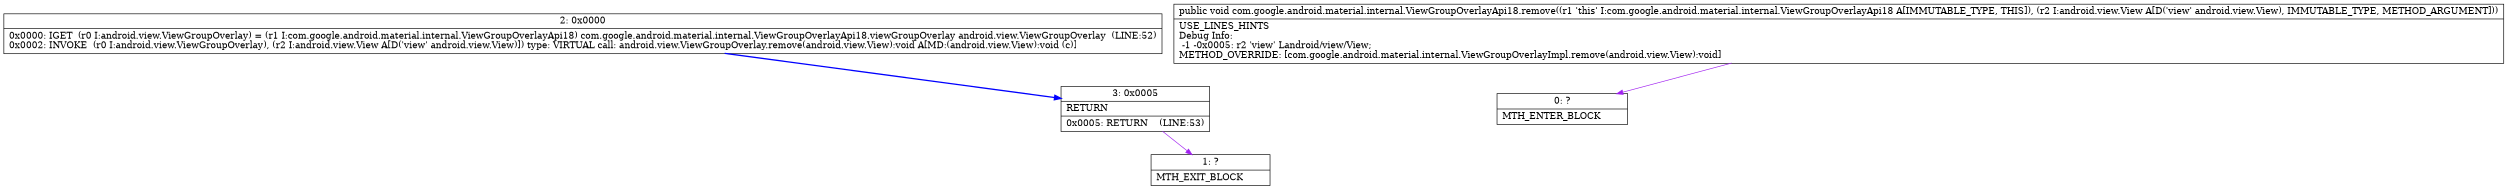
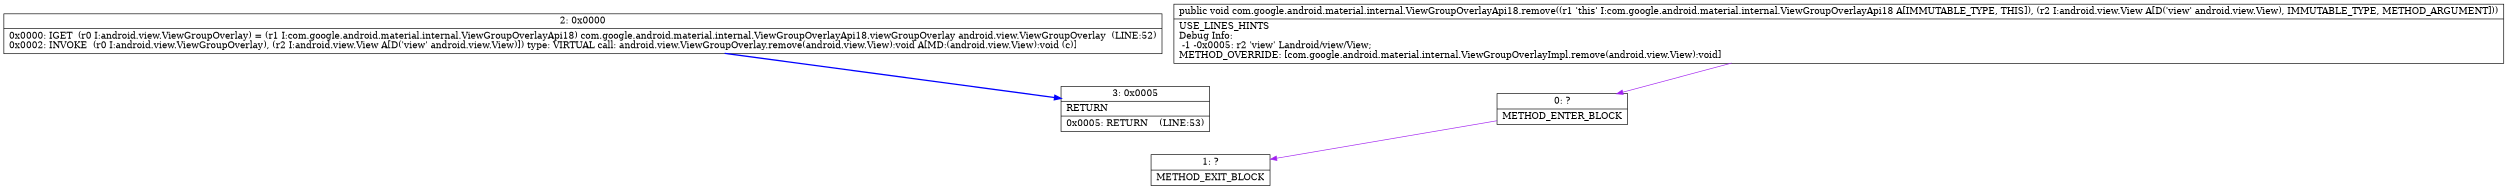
(1552, 116) -> (1562, 116)
(1175, 141) -> (1387, 139)
(1200, 177) -> (1211, 177)
